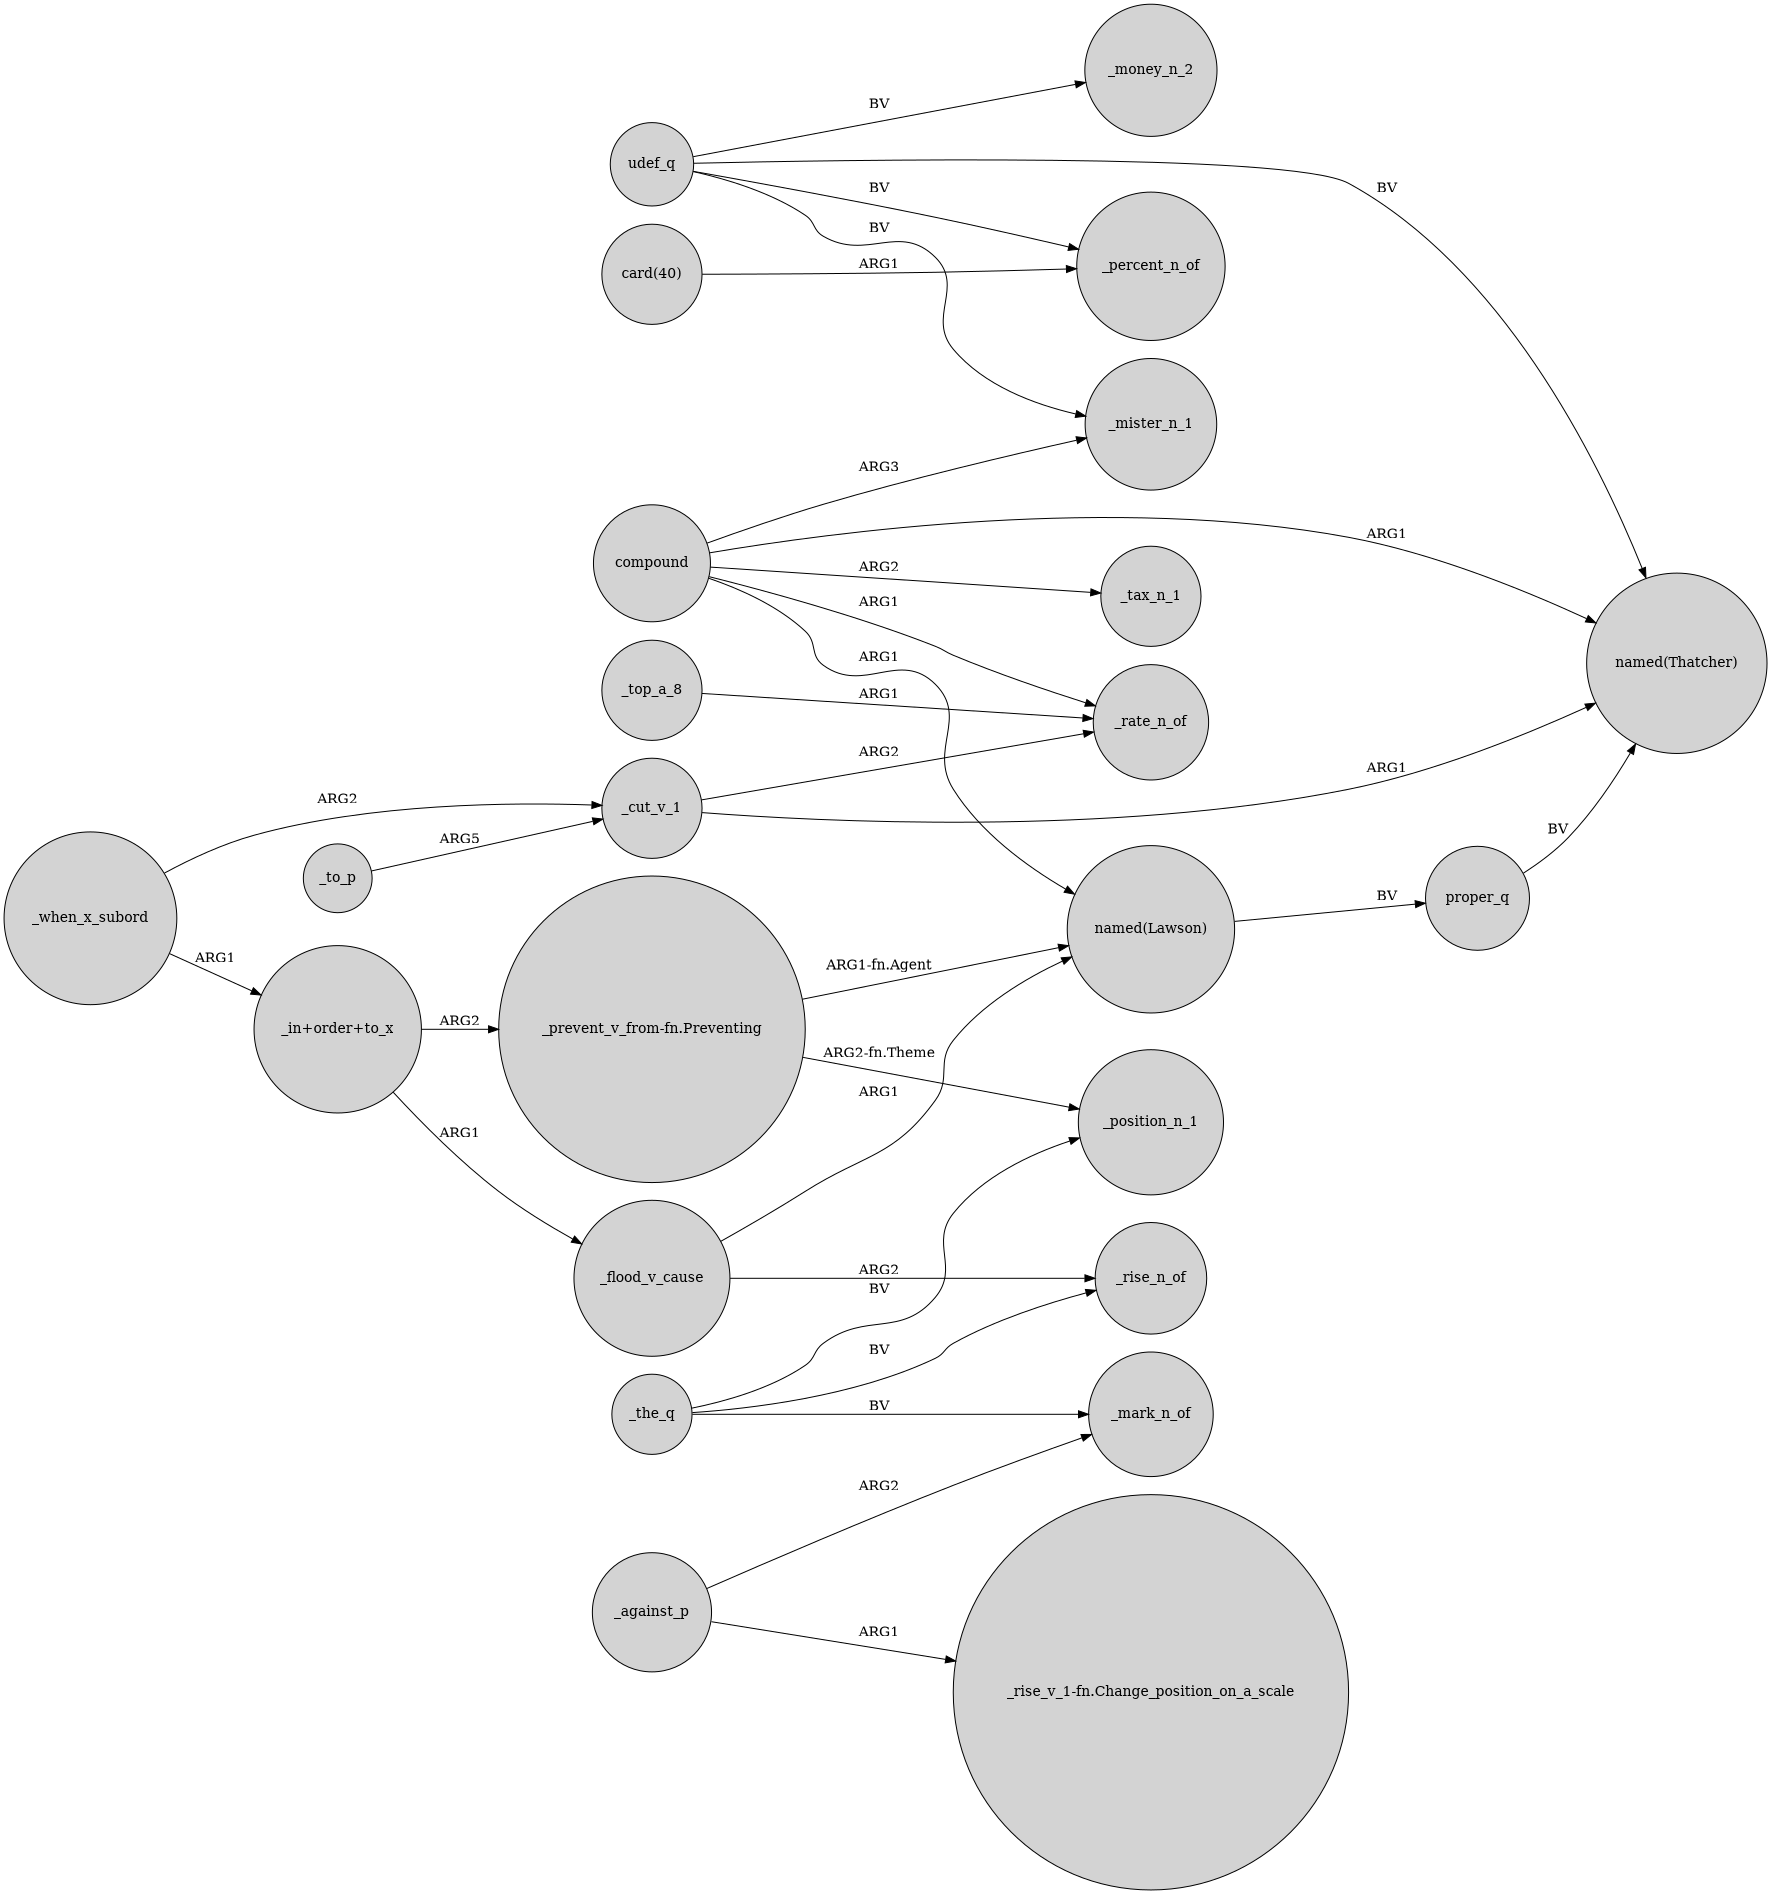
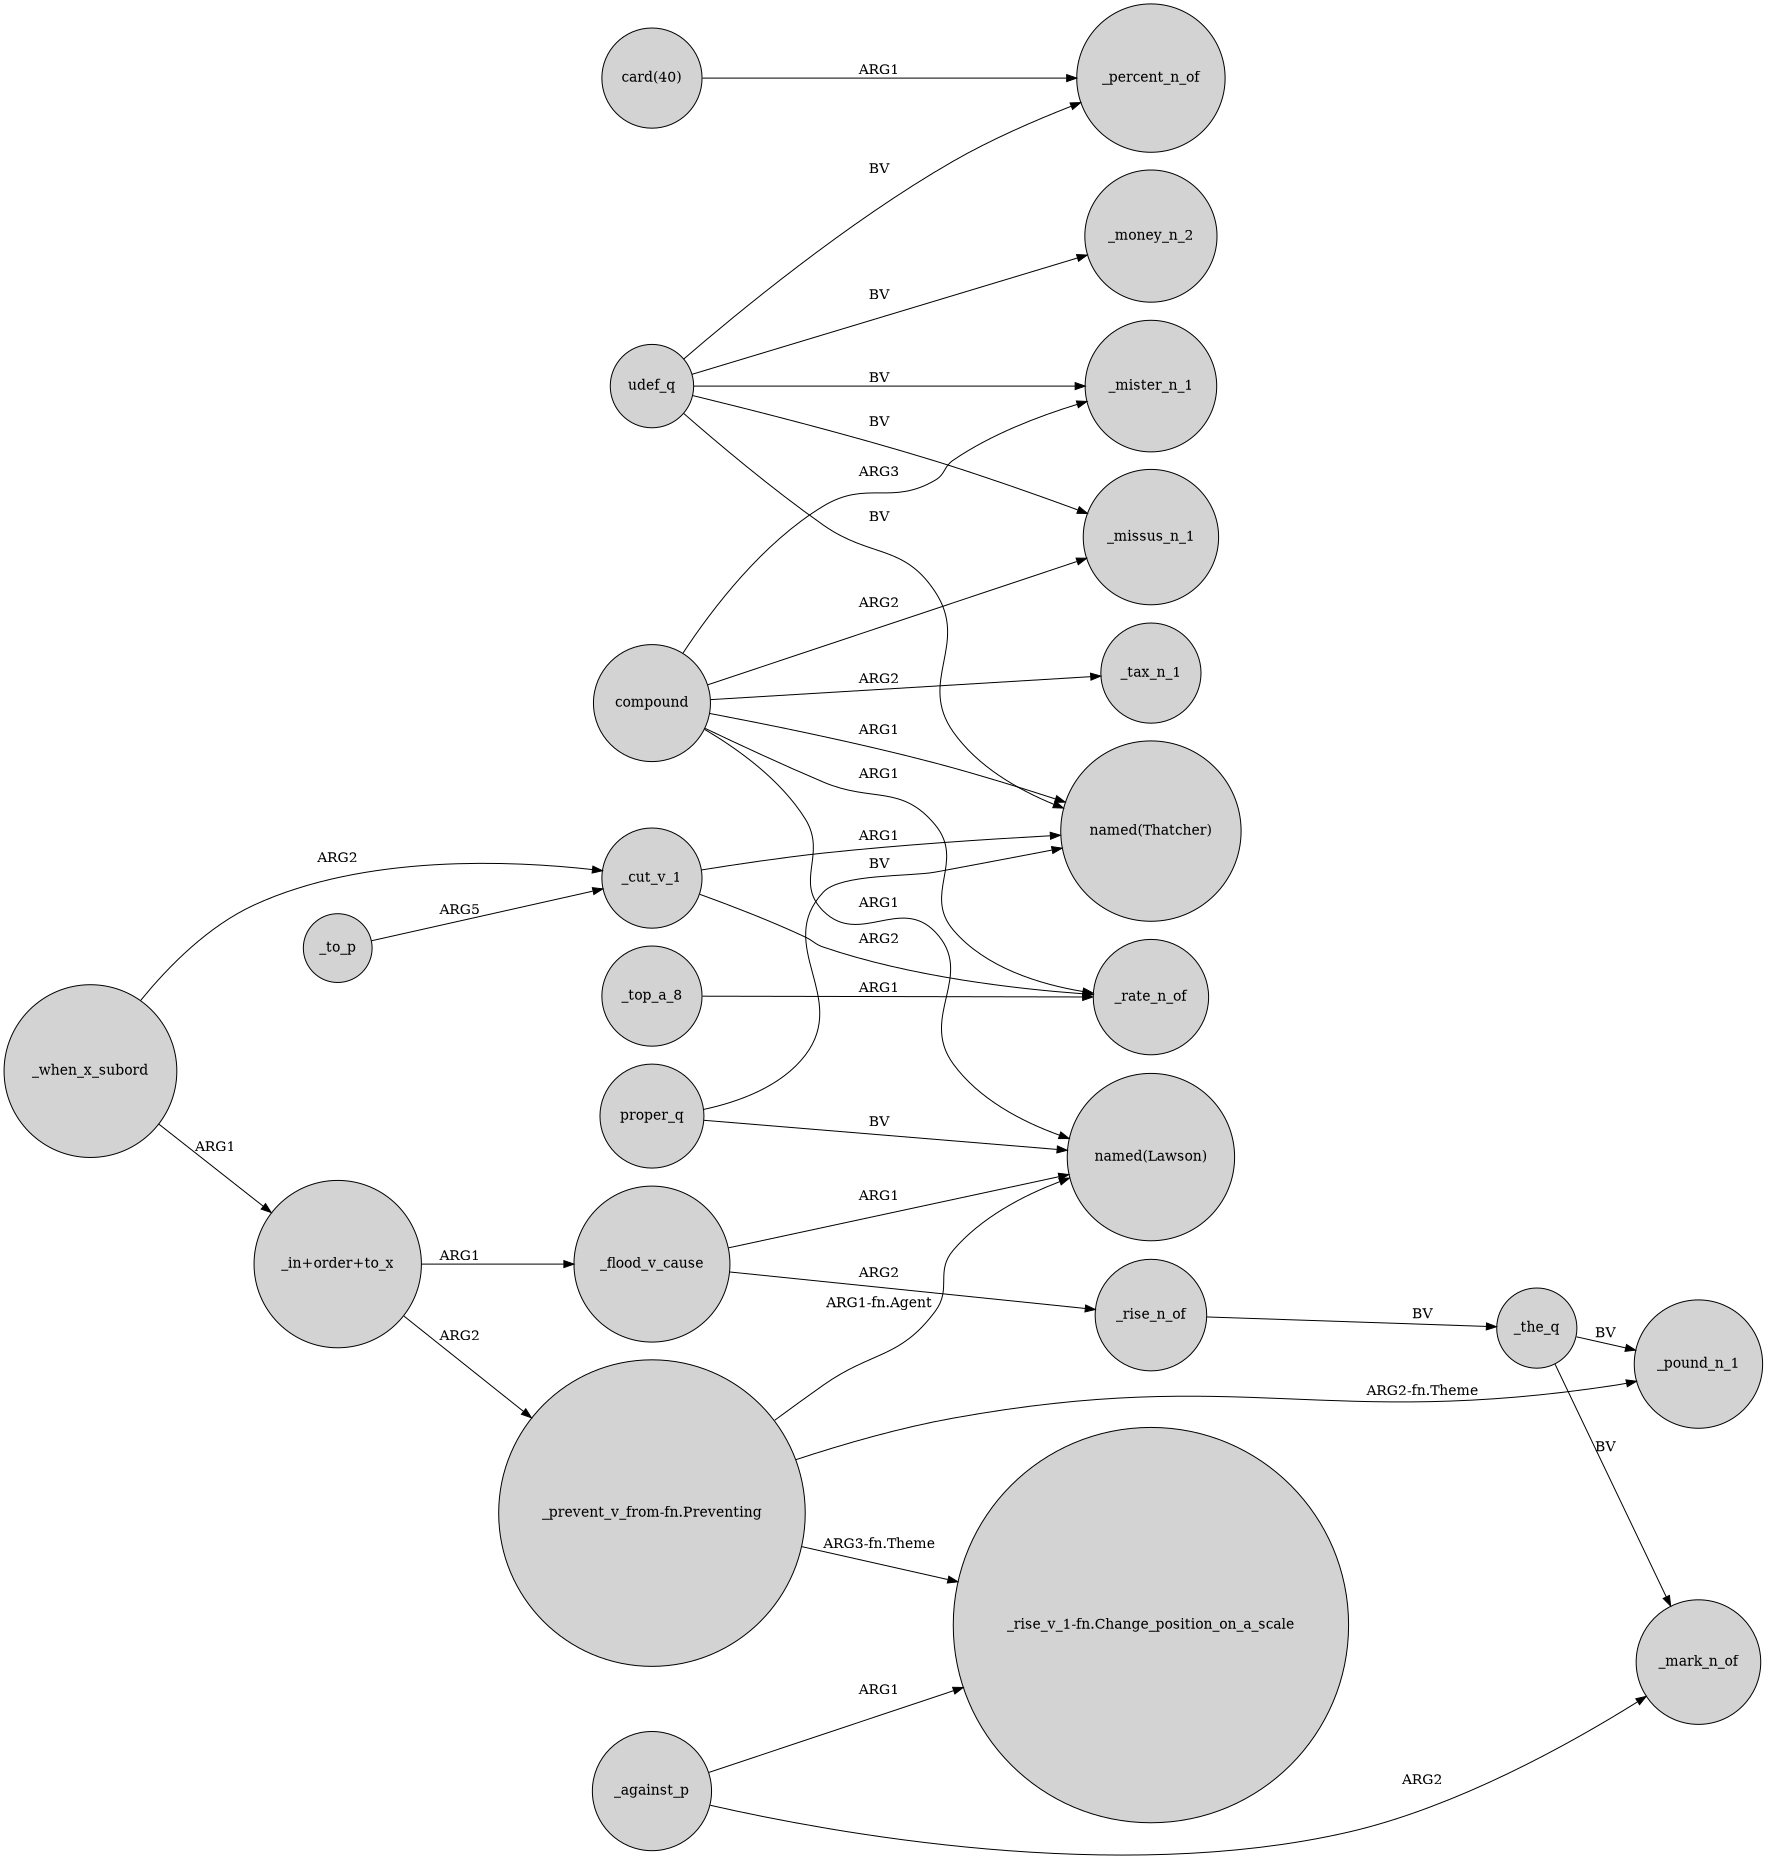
none -> (1151, 537)
(1325, 913) -> (880, 1135)
(1151, 1122) -> (1698, 1364)
(896, 1374) -> (1347, 1322)
none -> (875, 1563)
